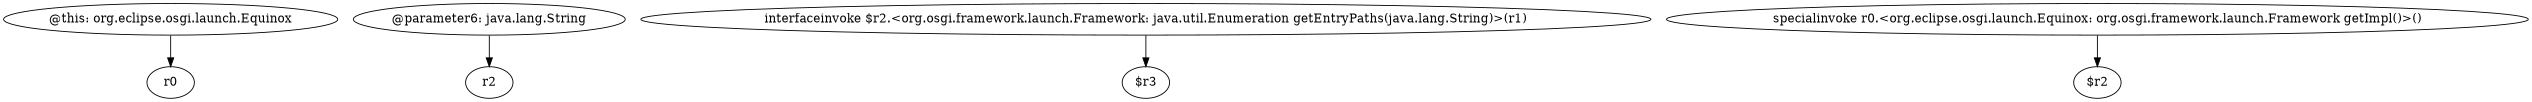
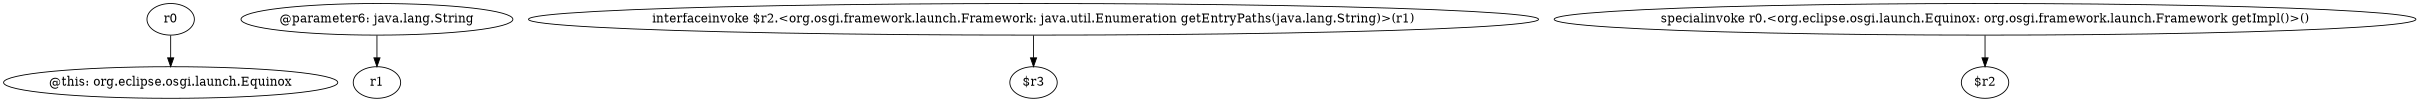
(171, 47) -> (171, 47)
(489, 83) -> (377, 83)
